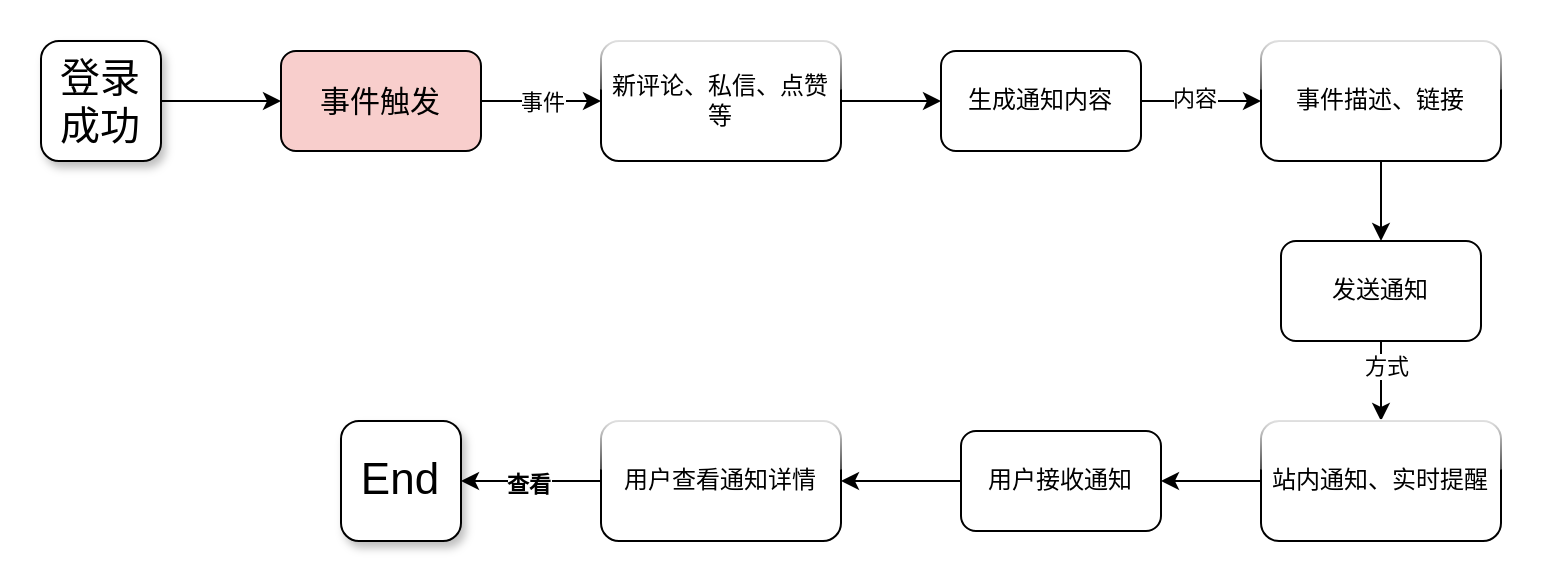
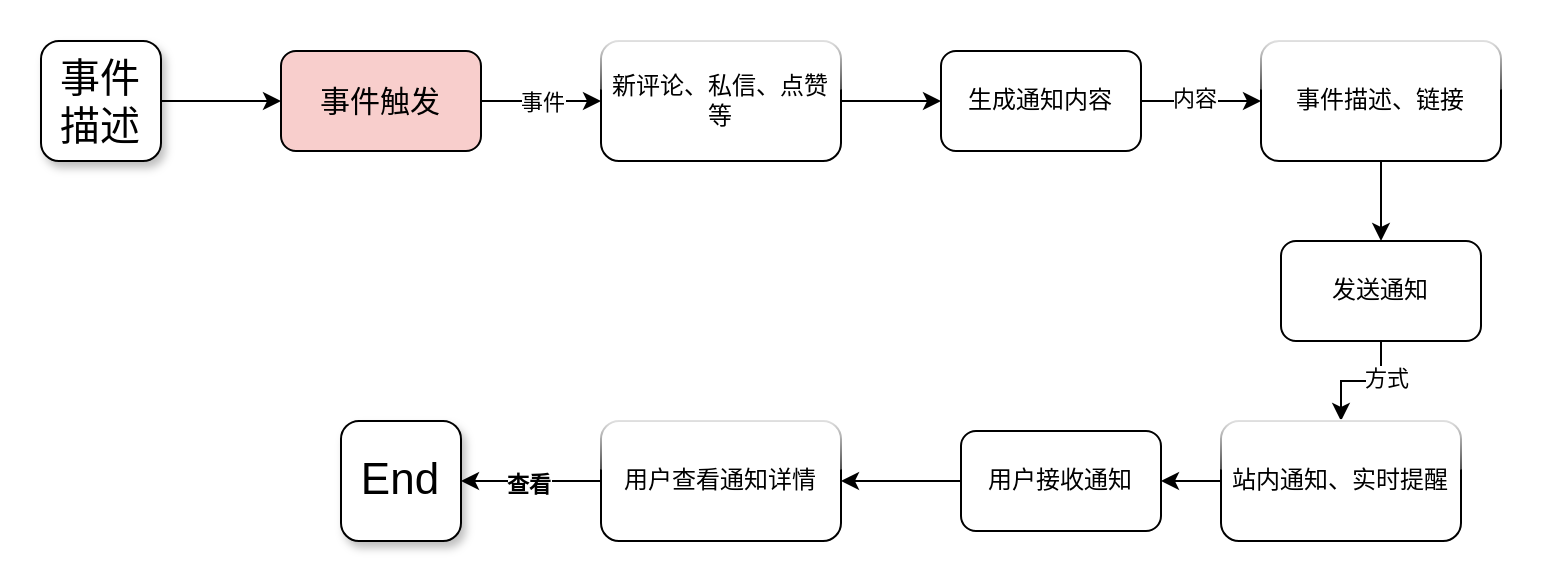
(101, 101) -> (101, 101)
(1381, 481) -> (1341, 481)
